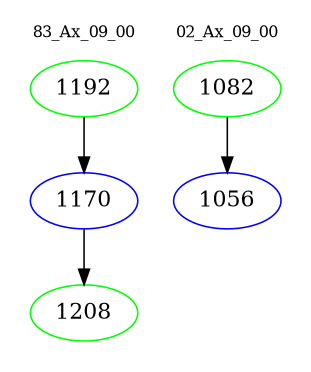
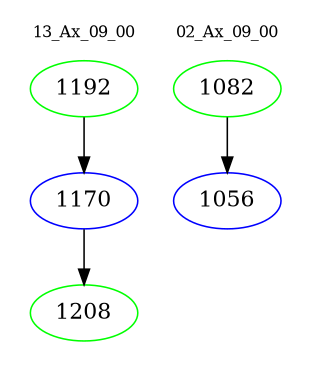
(84, 33) -> (84, 33)
